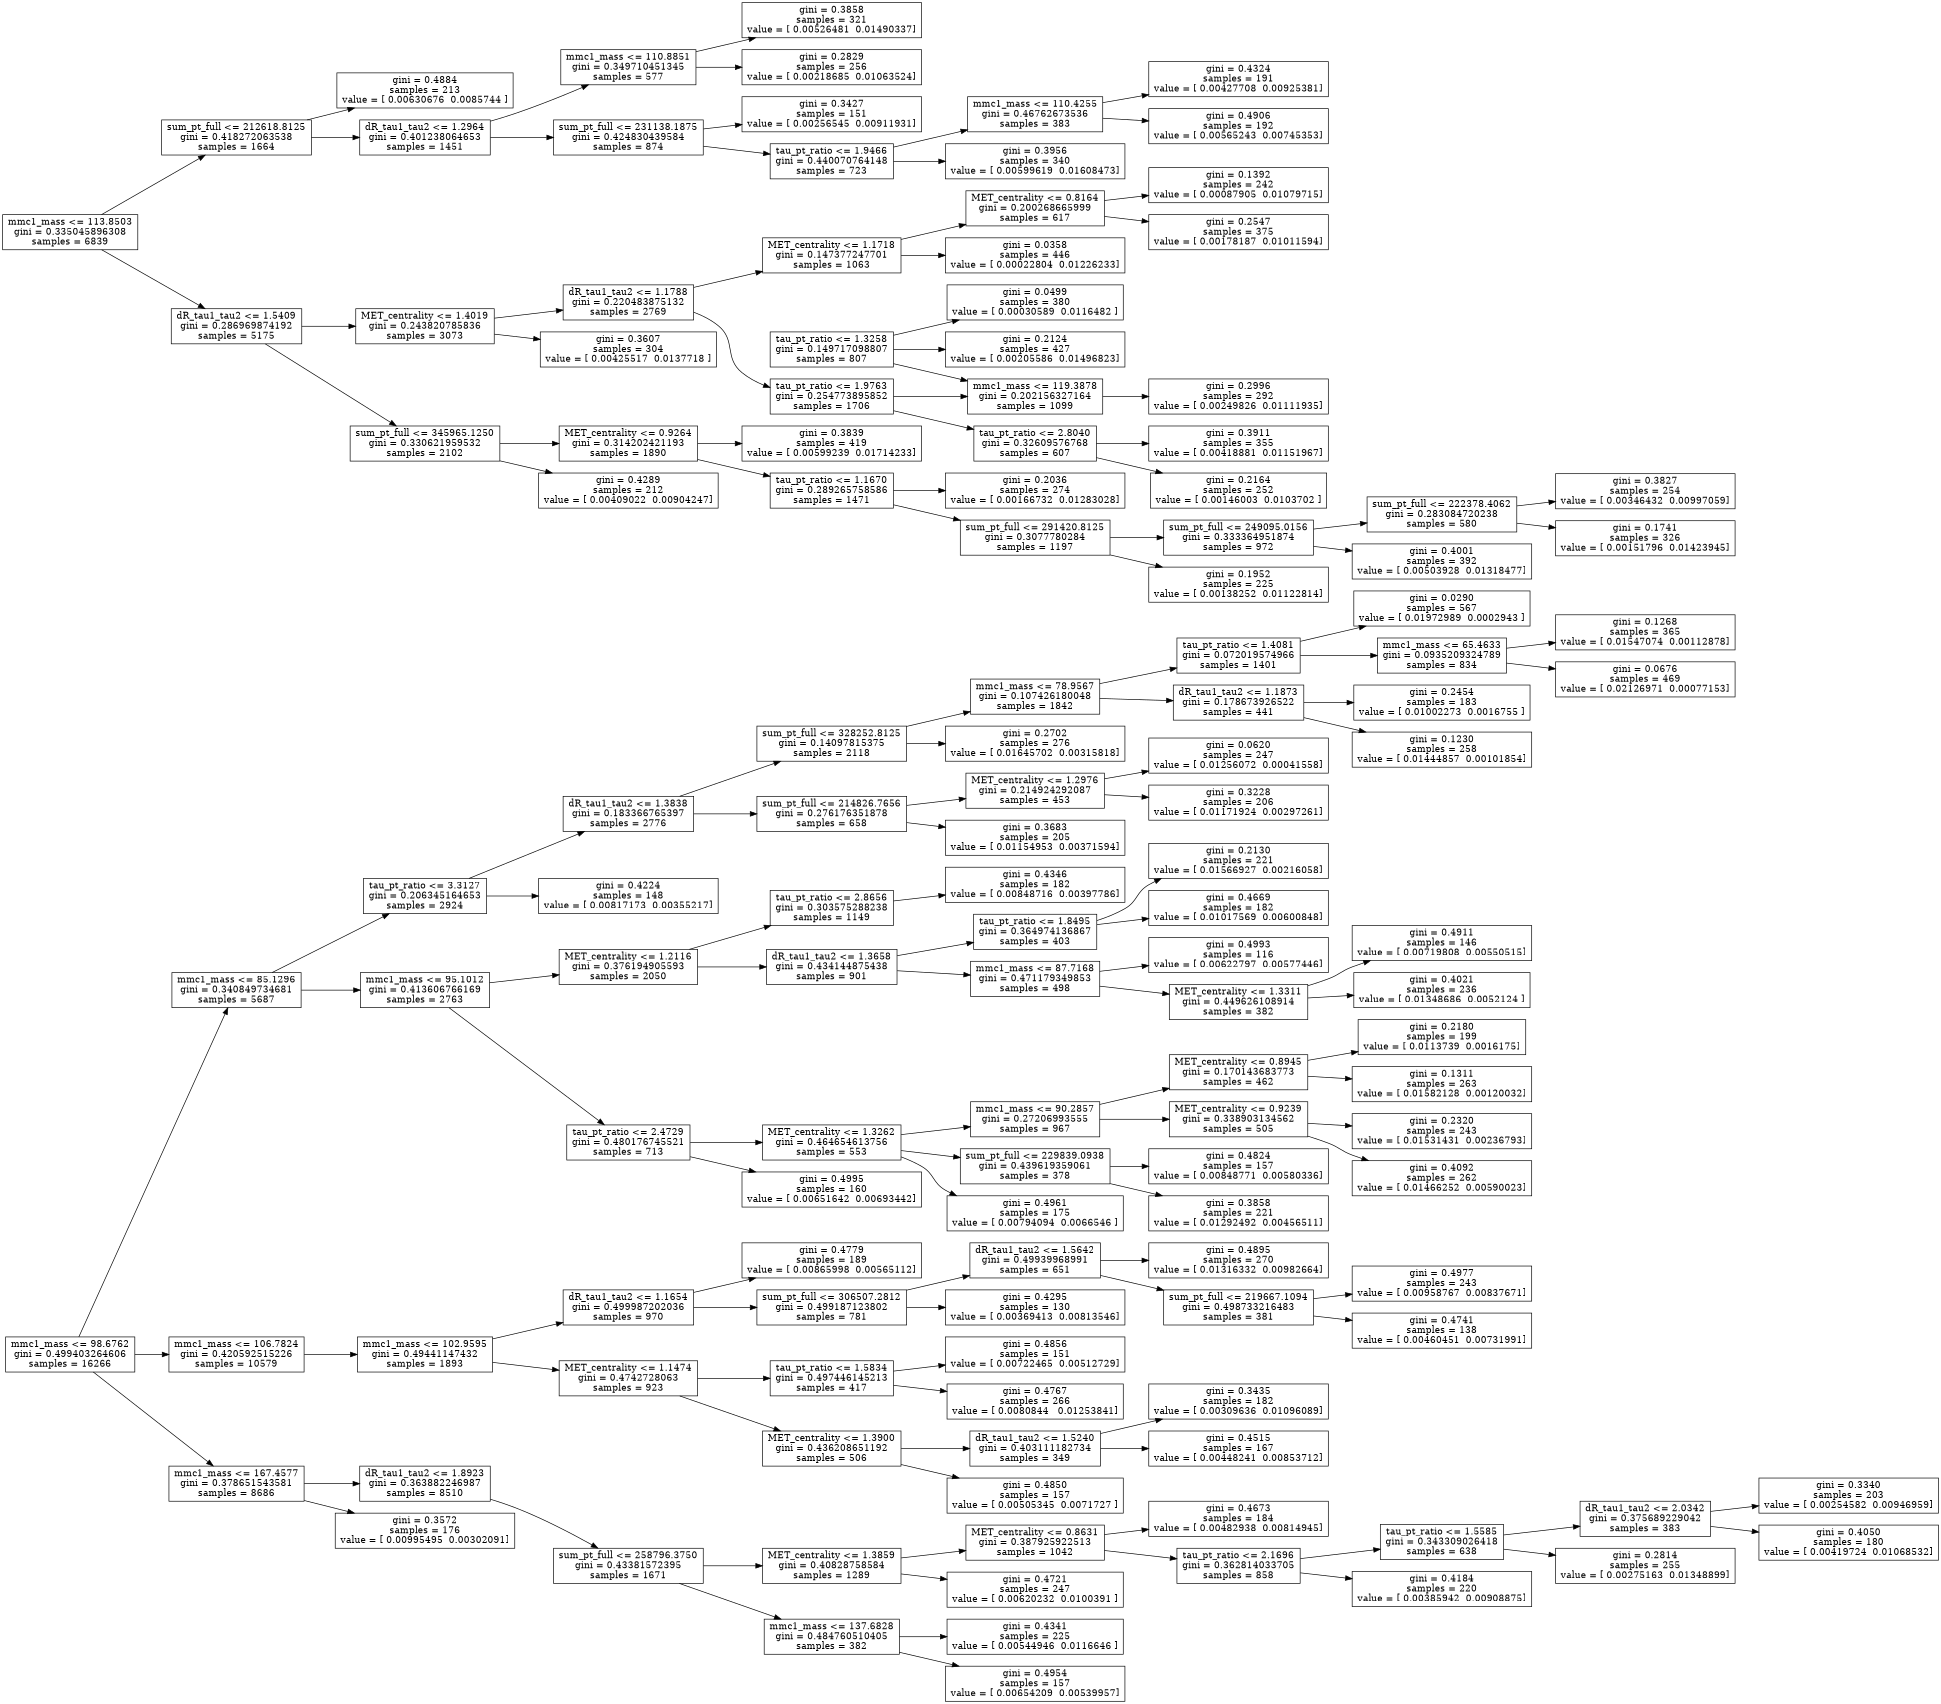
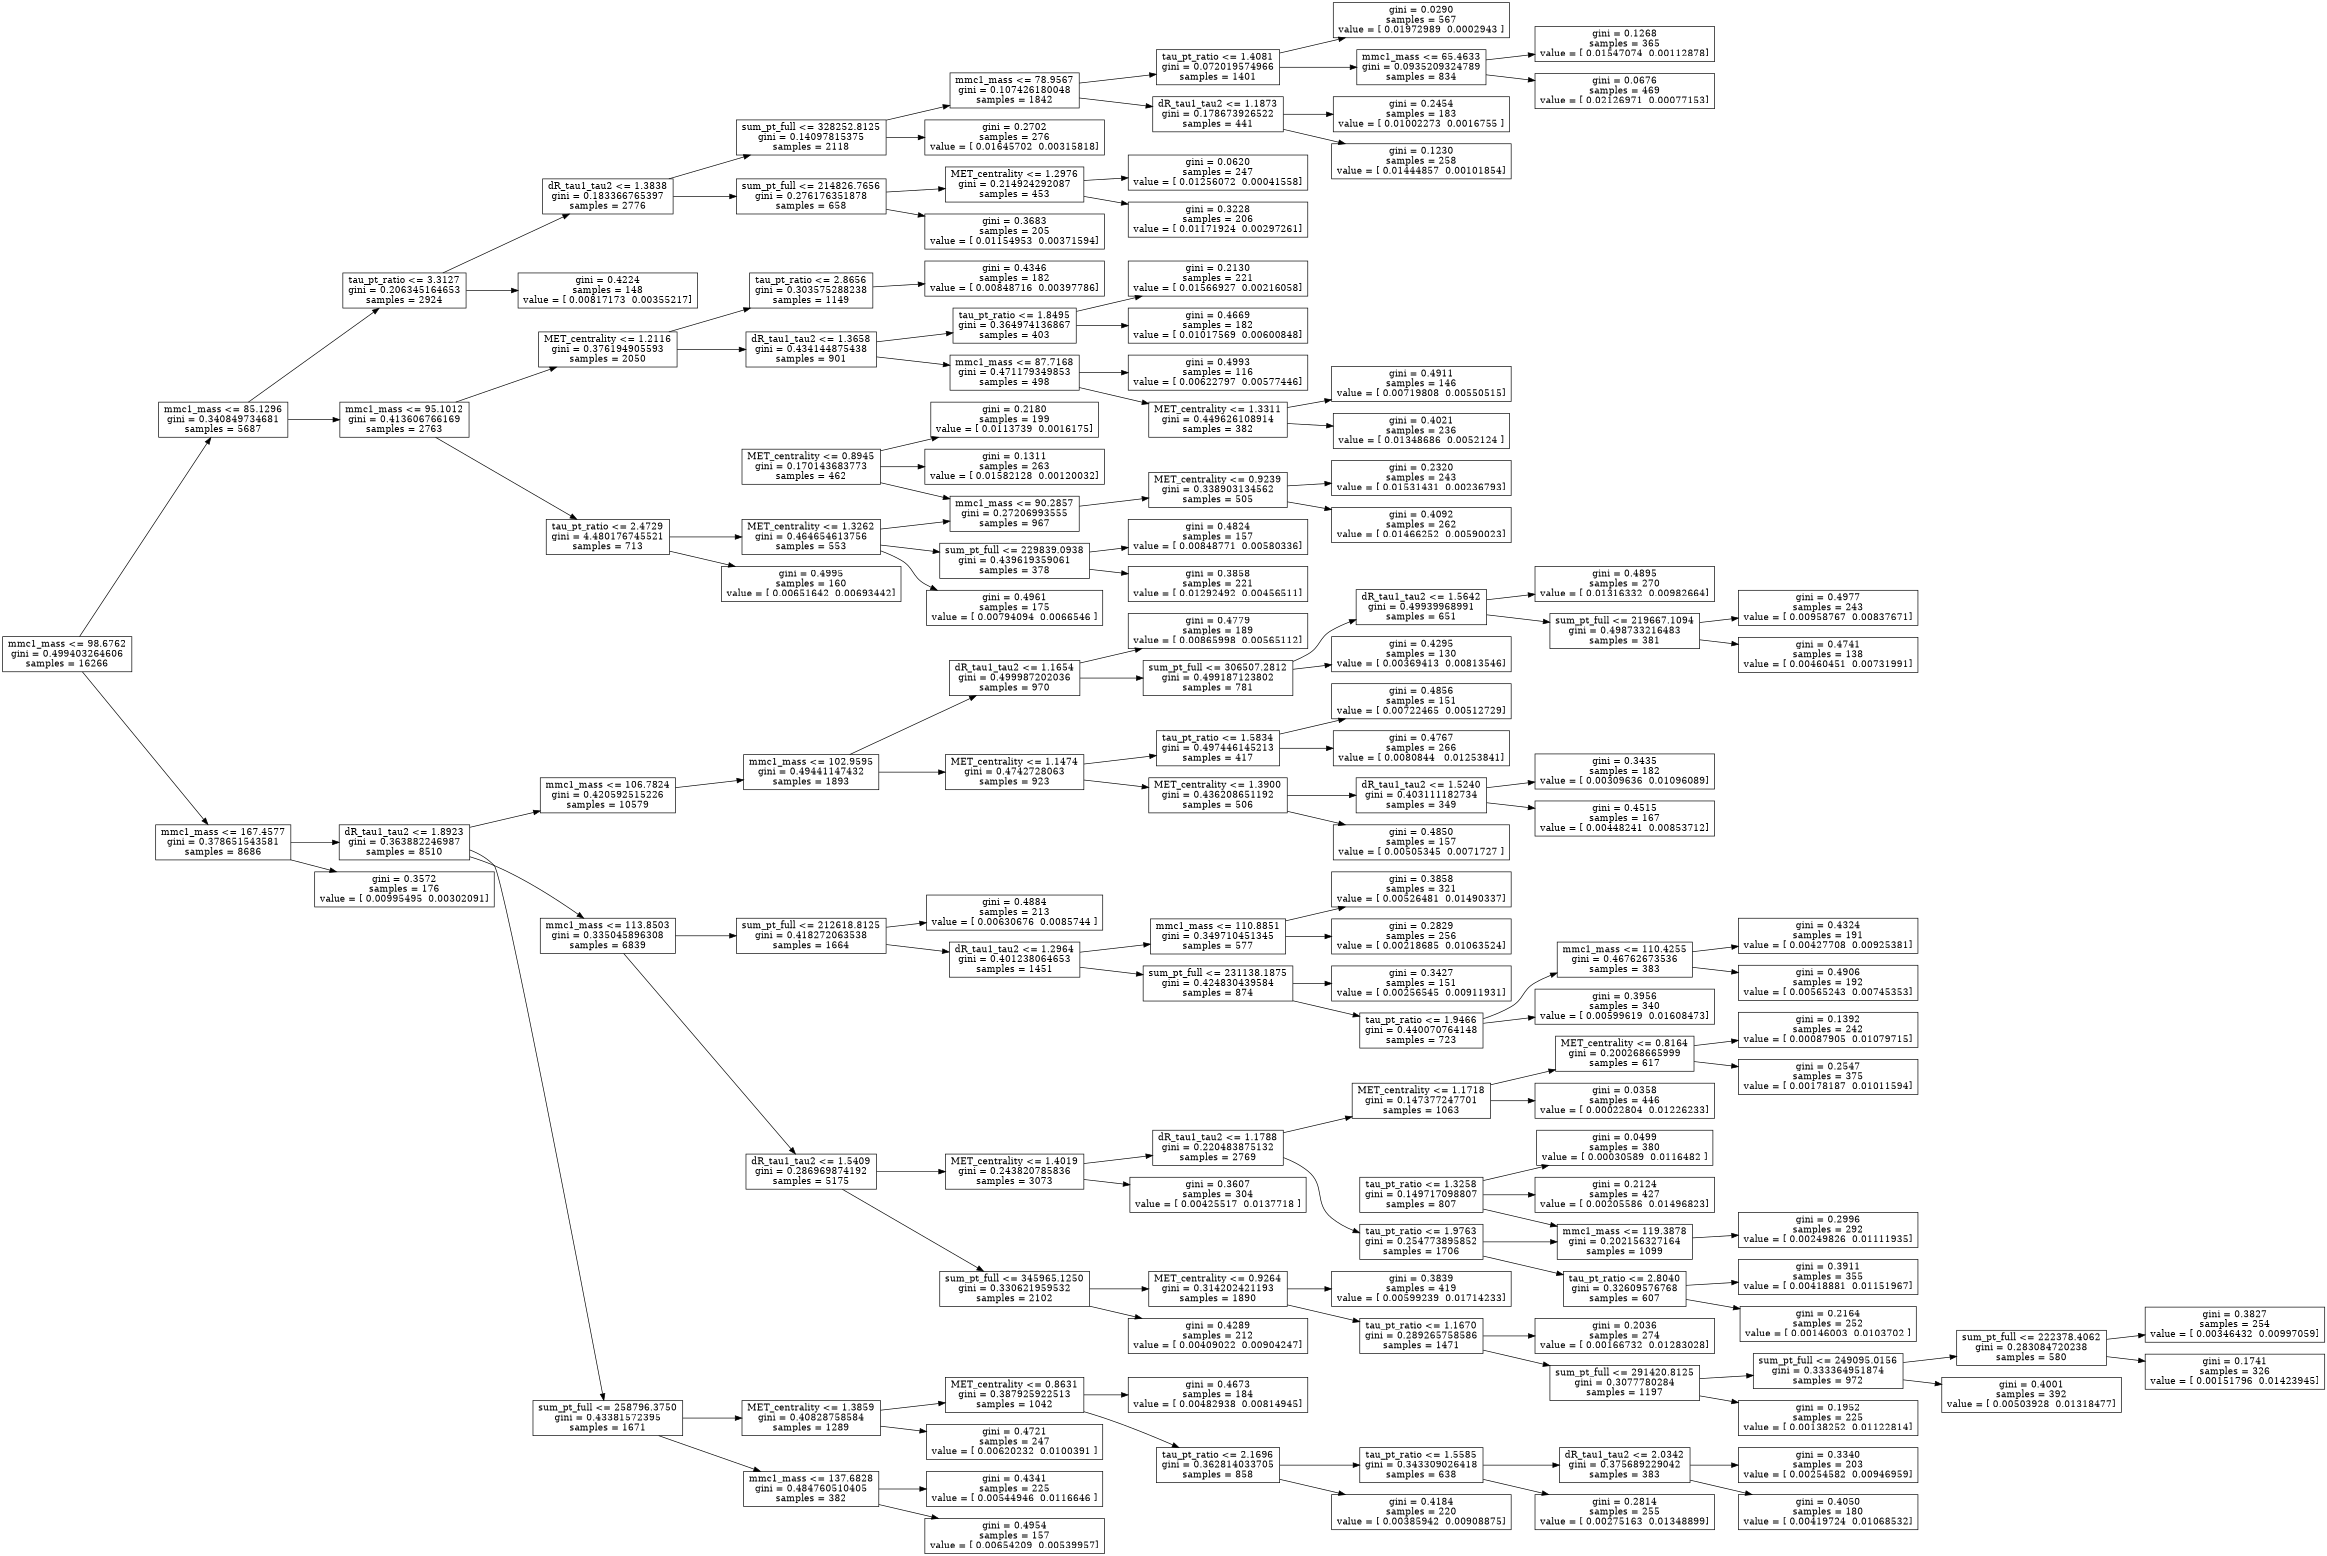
none -> (526, 881)
(1131, 1097) -> (912, 490)
(628, 1142) -> (608, 537)
(148, 1354) -> (502, 820)
